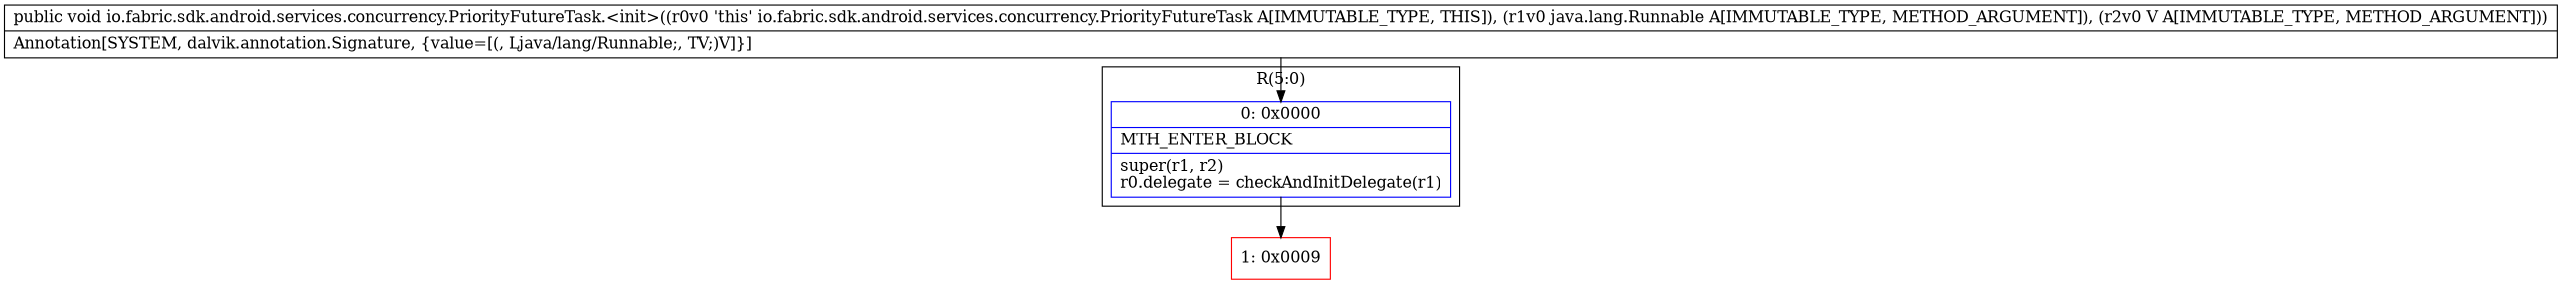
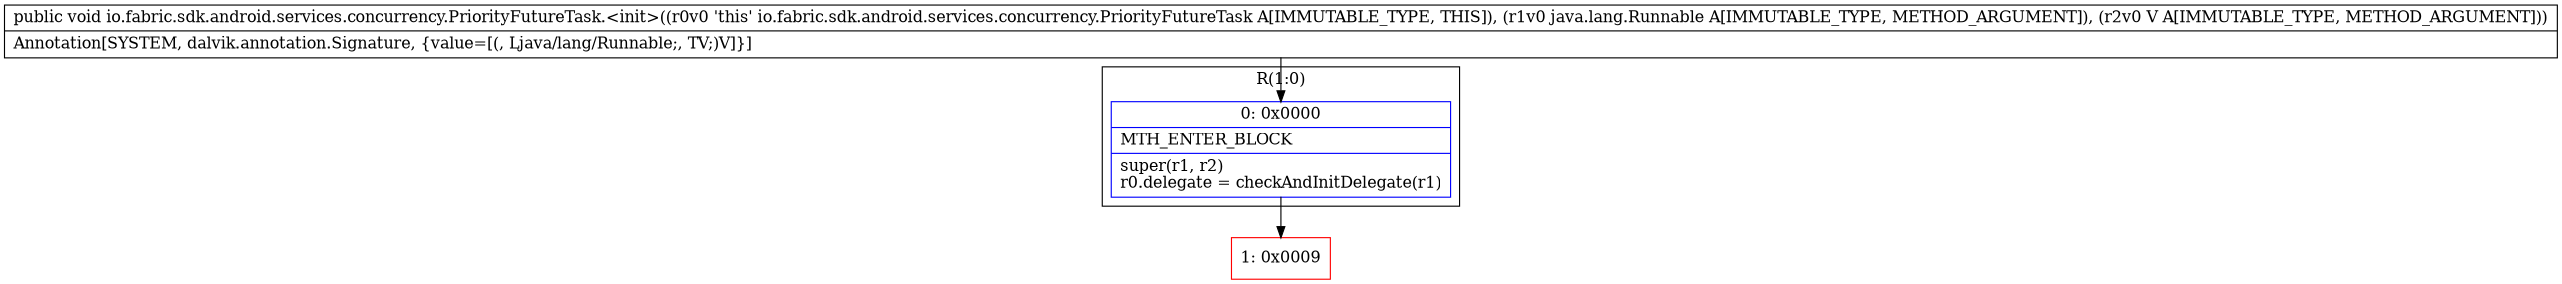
(1281, 80) -> (1281, 80)
